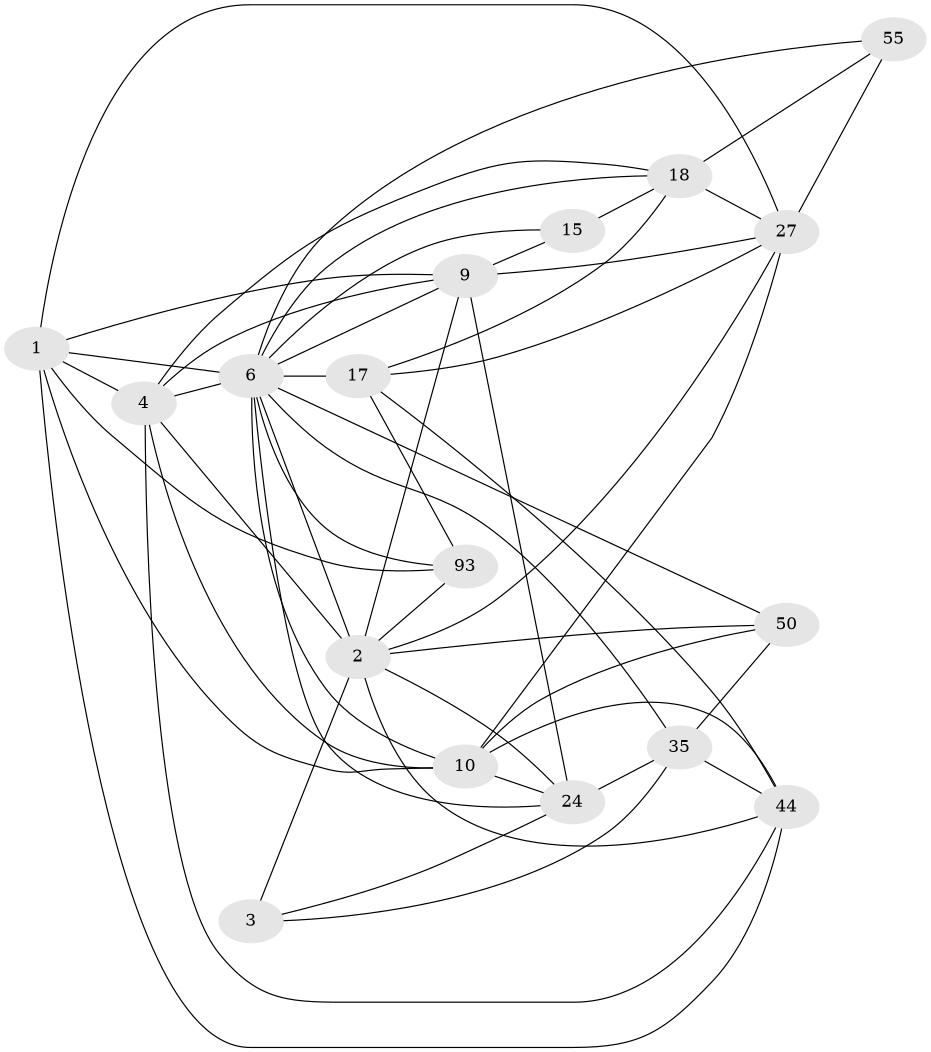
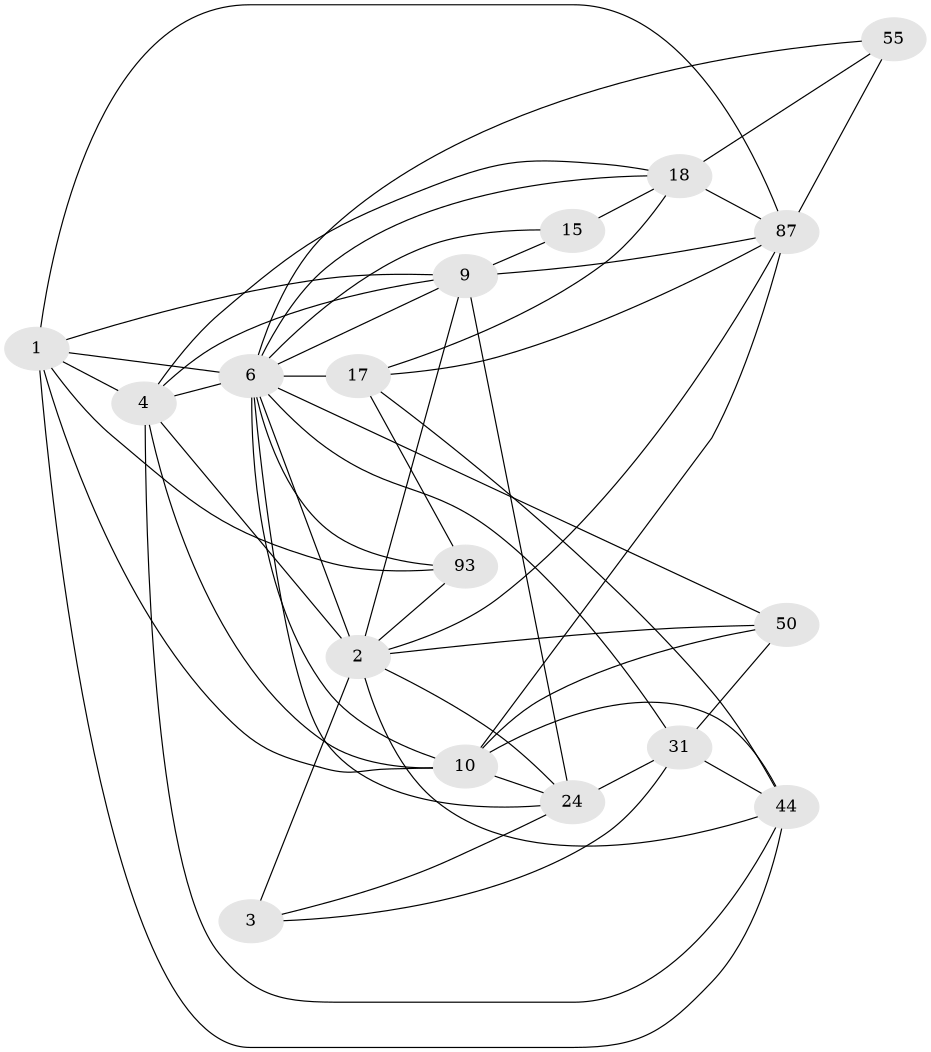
(787, 232) -> (787, 232)
(680, 747) -> (680, 747)
